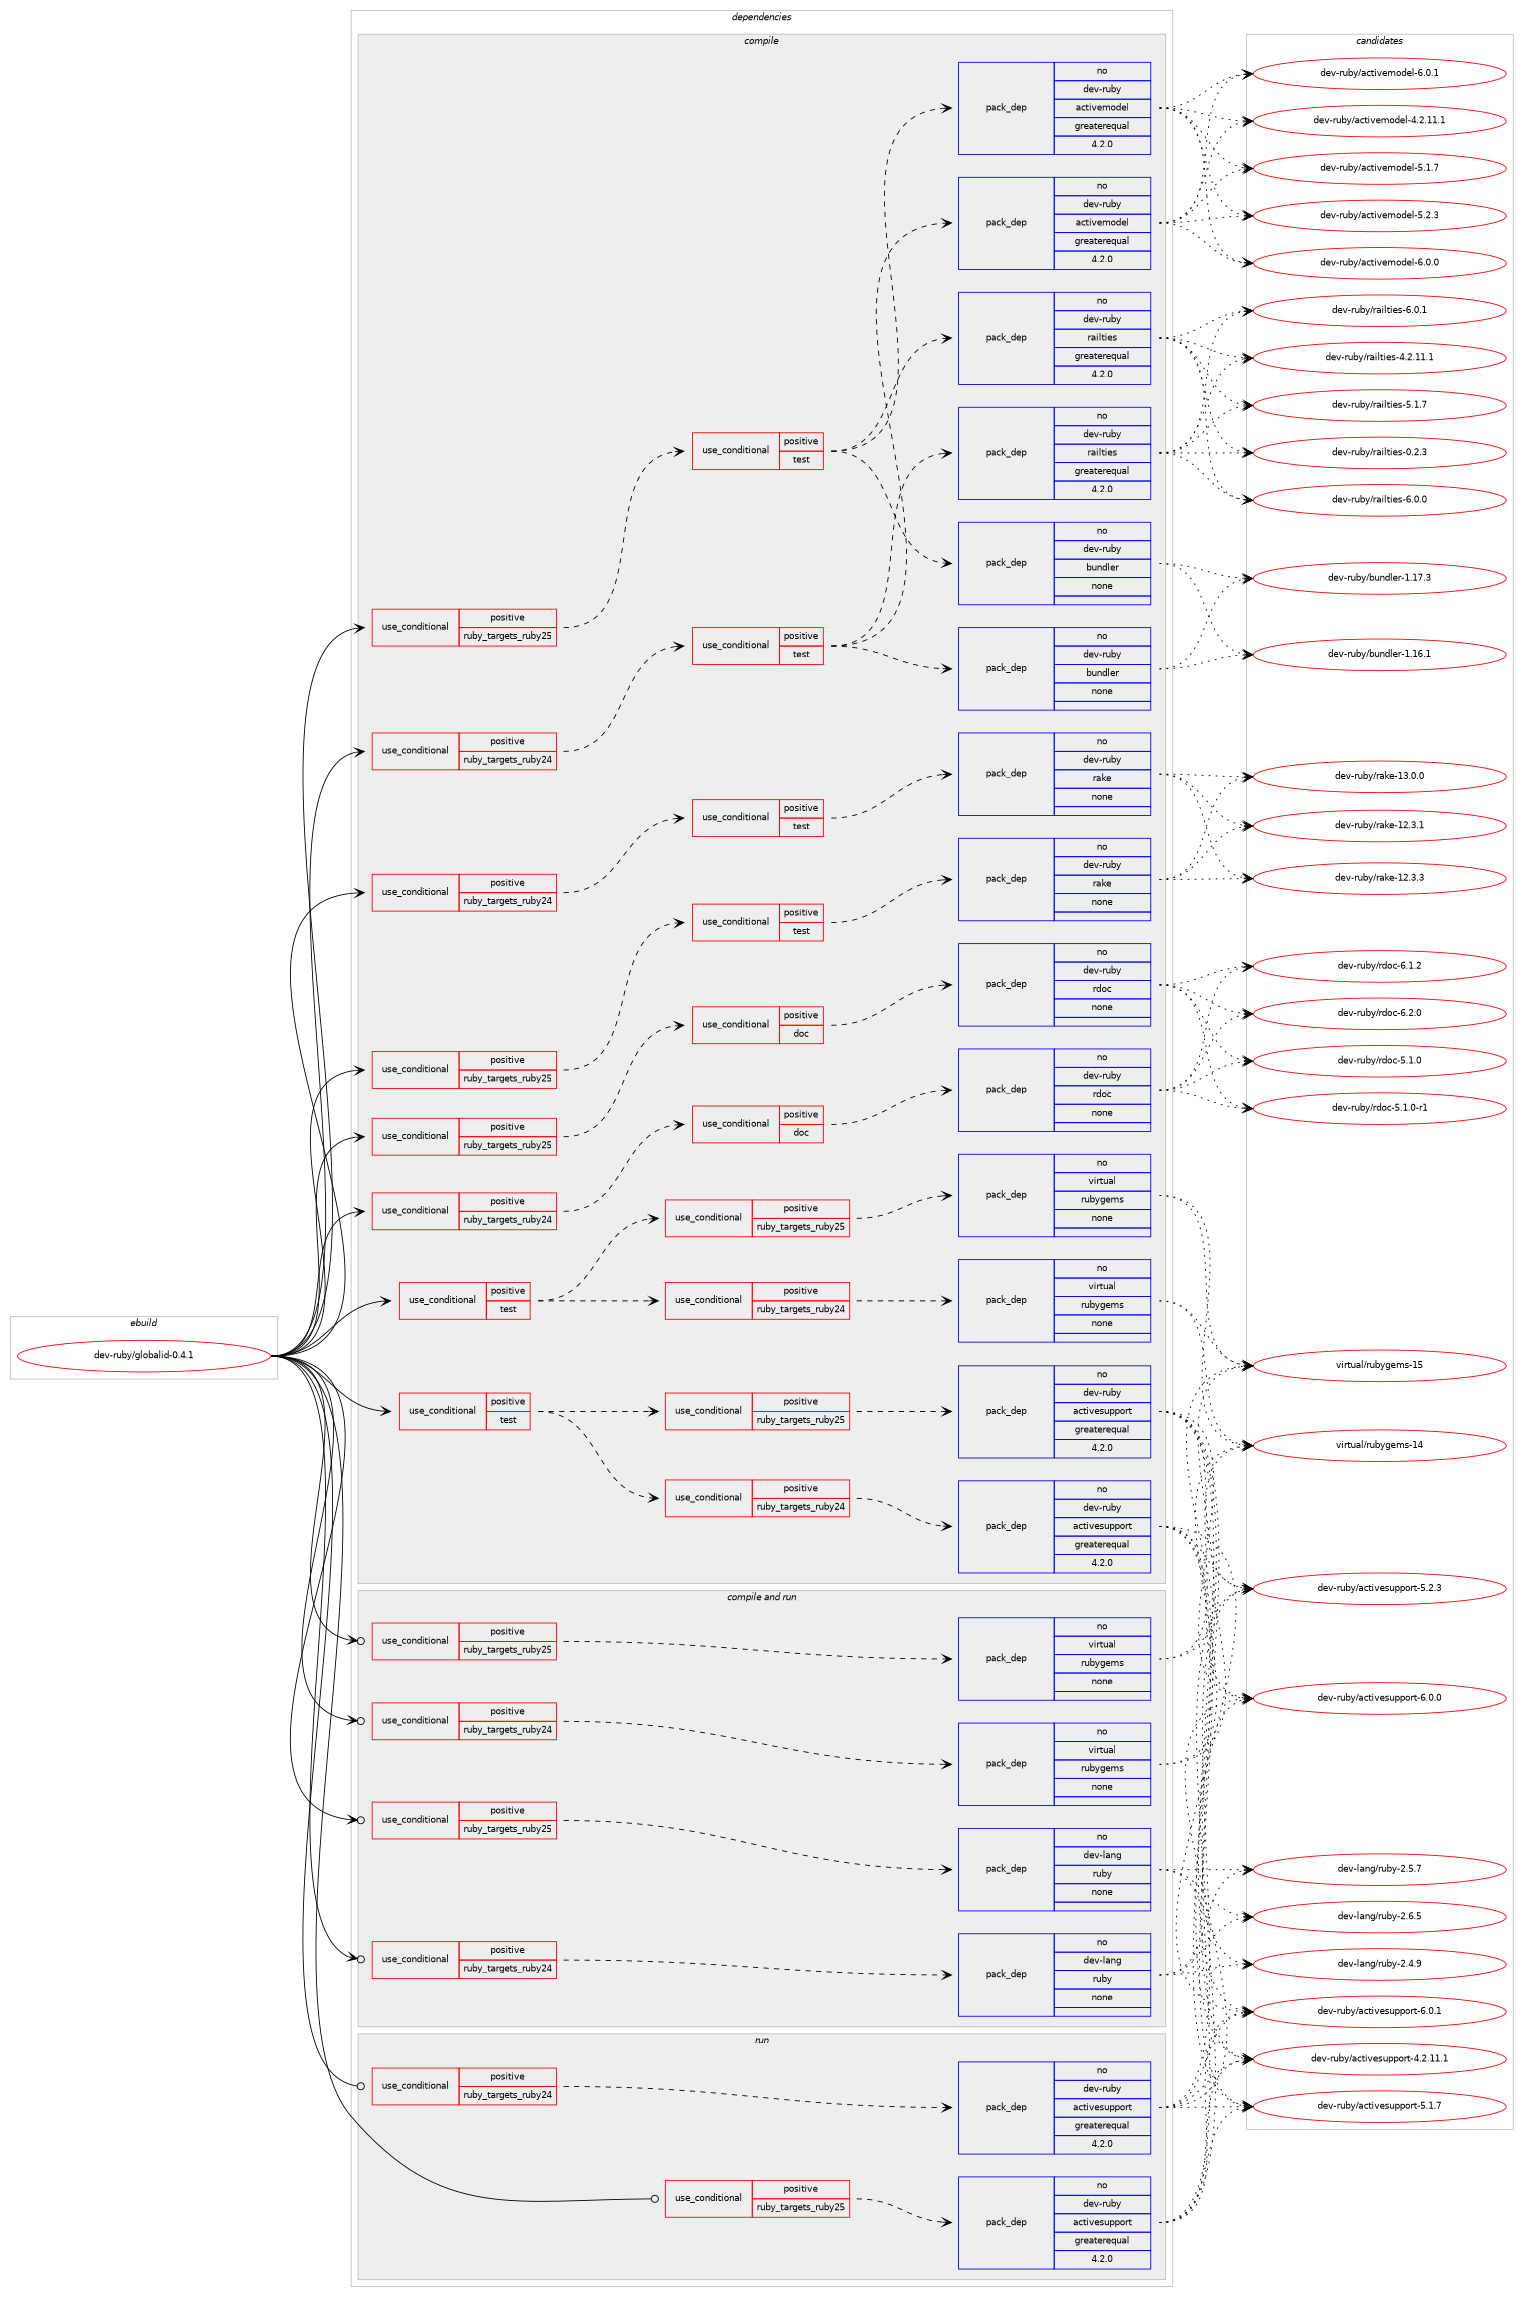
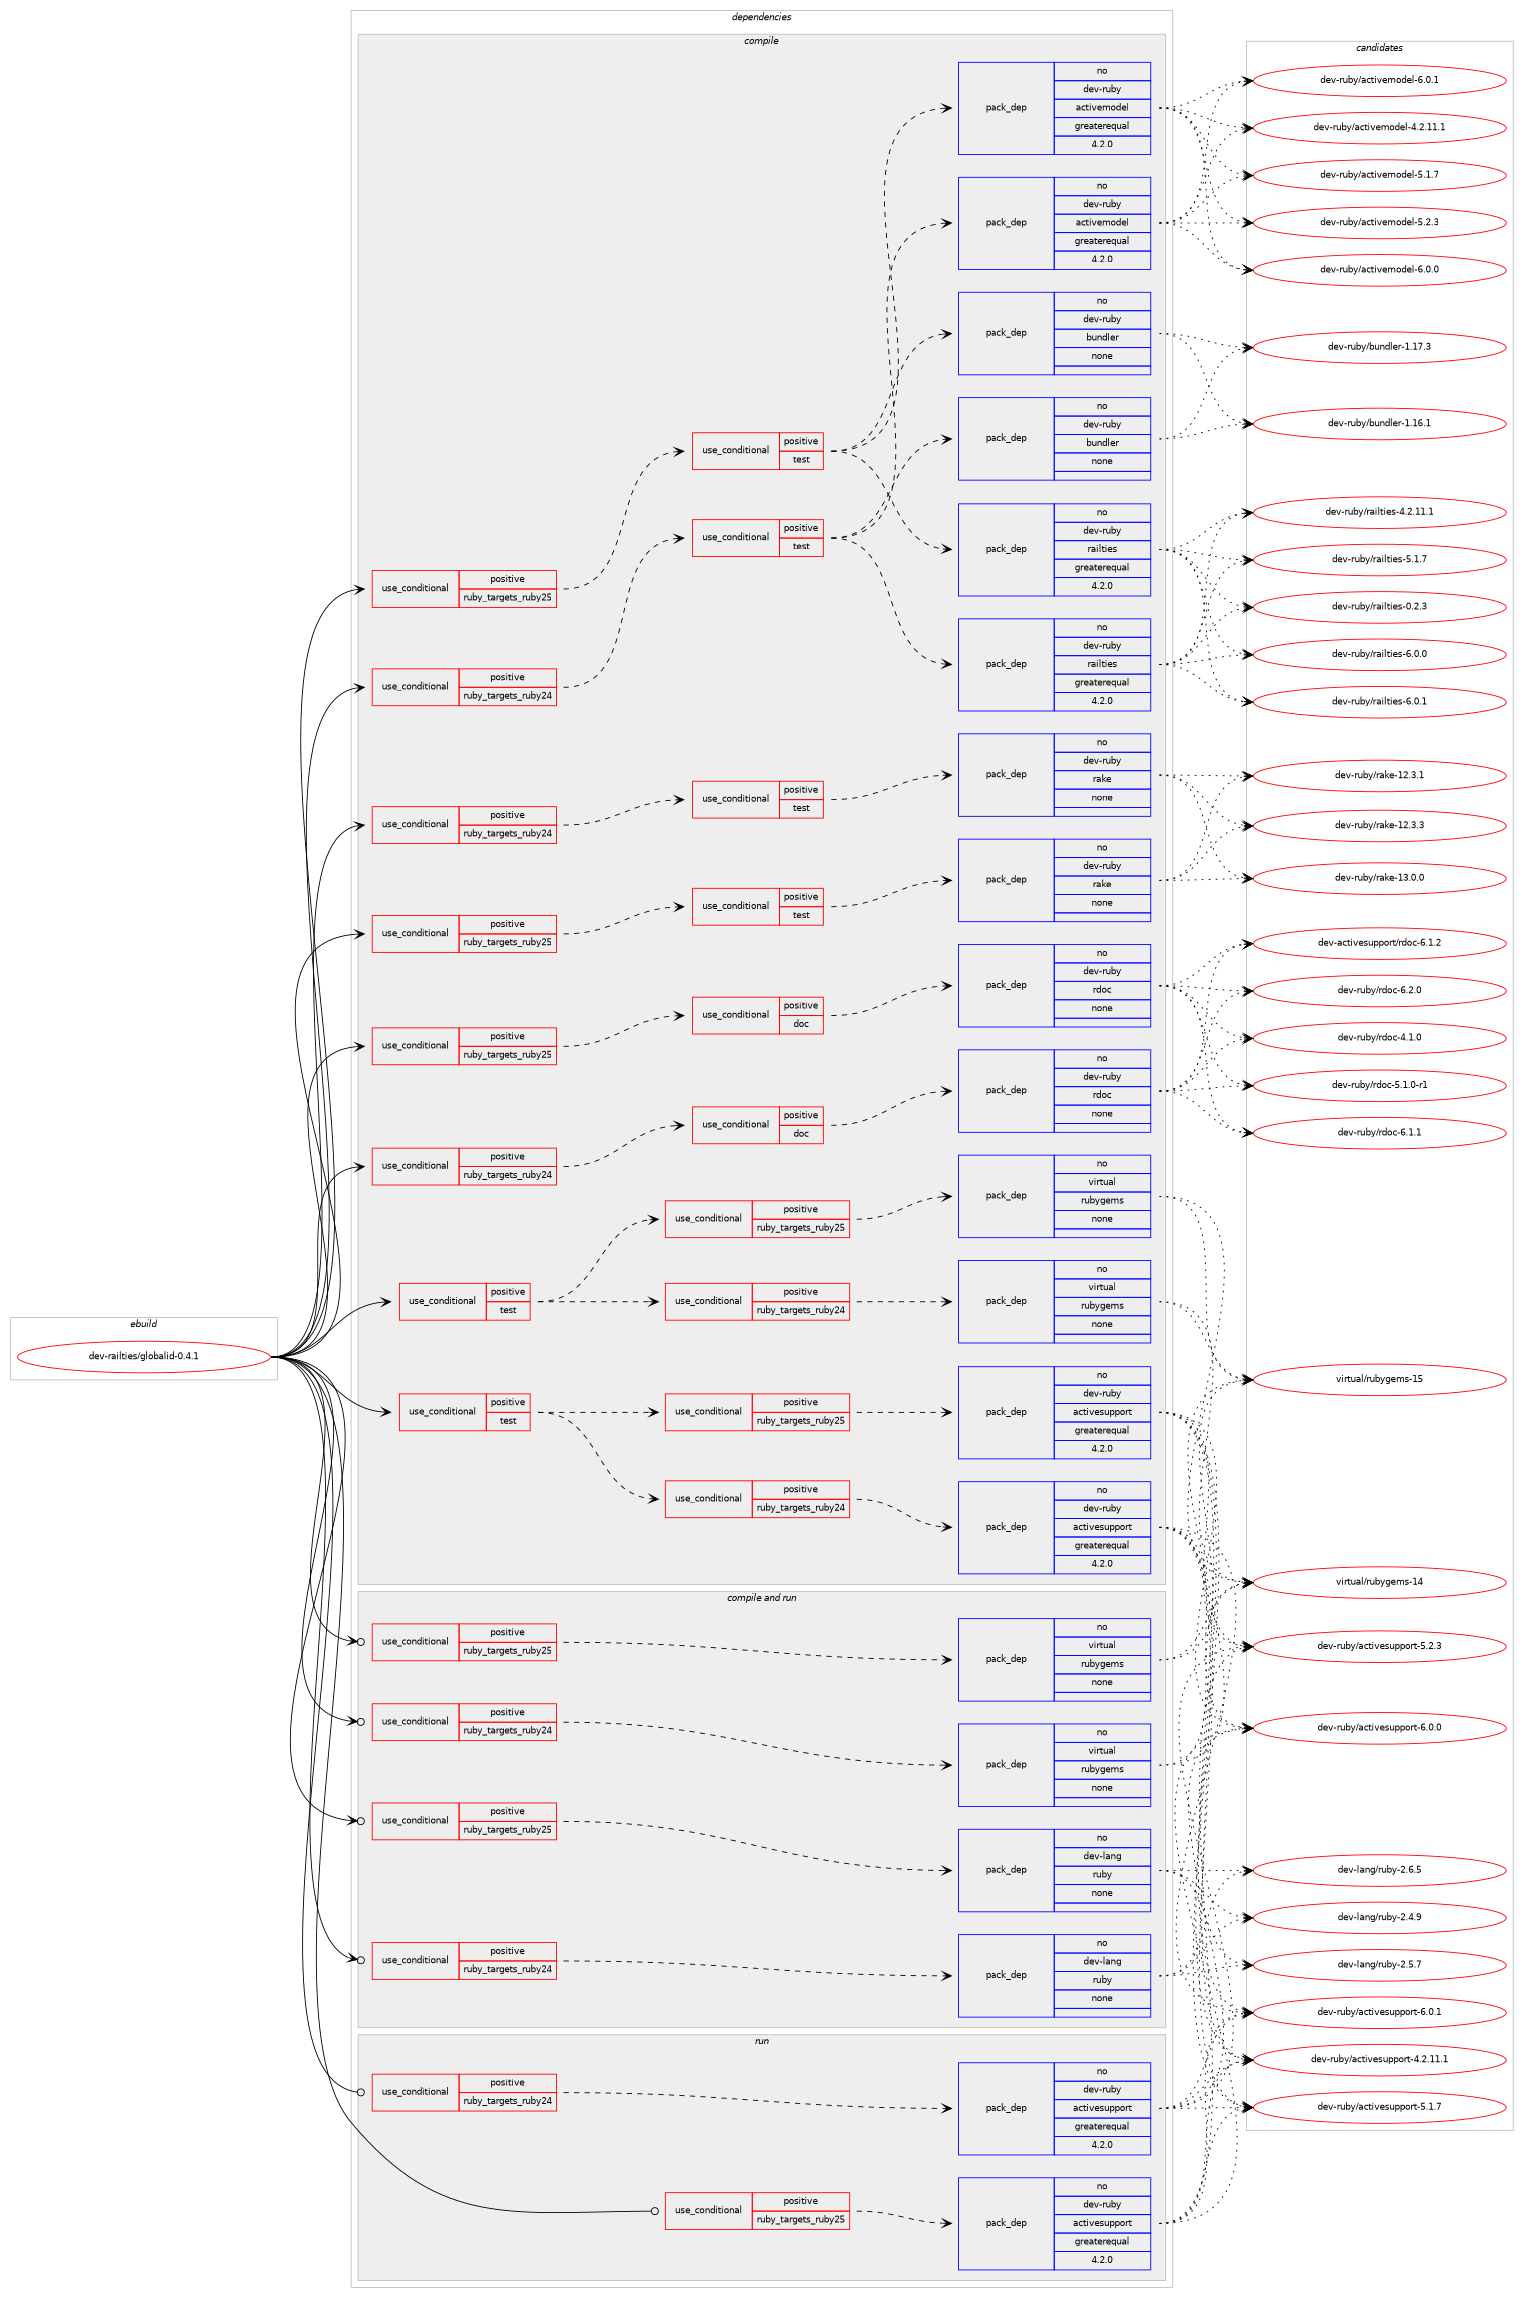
(1380, 966) -> (1380, 944)
(1380, 1061) -> (1380, 1038)
none -> (1380, 1133)
(144, 1356) -> (144, 1357)
